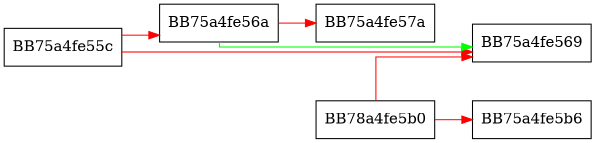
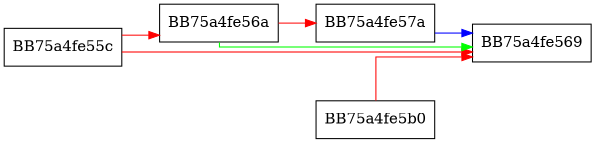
none -> (448, 33)
(375, 120) -> (375, 120)
(532, 120) -> none
